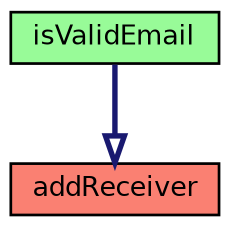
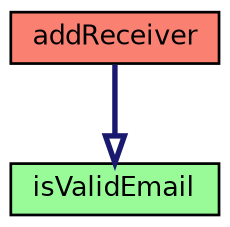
(115, 100) -> (115, 100)
